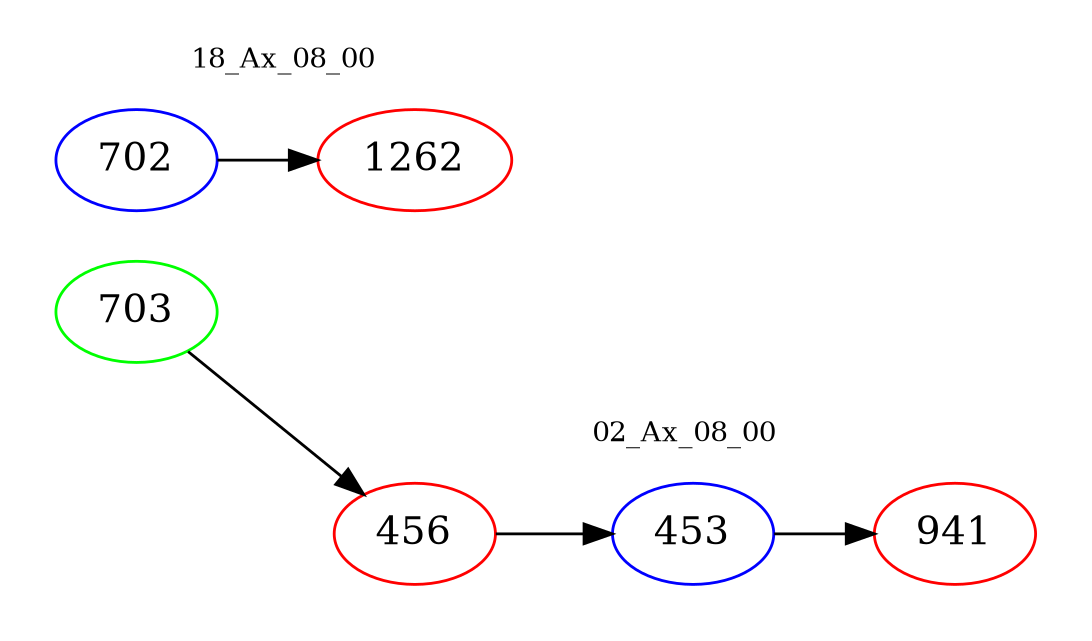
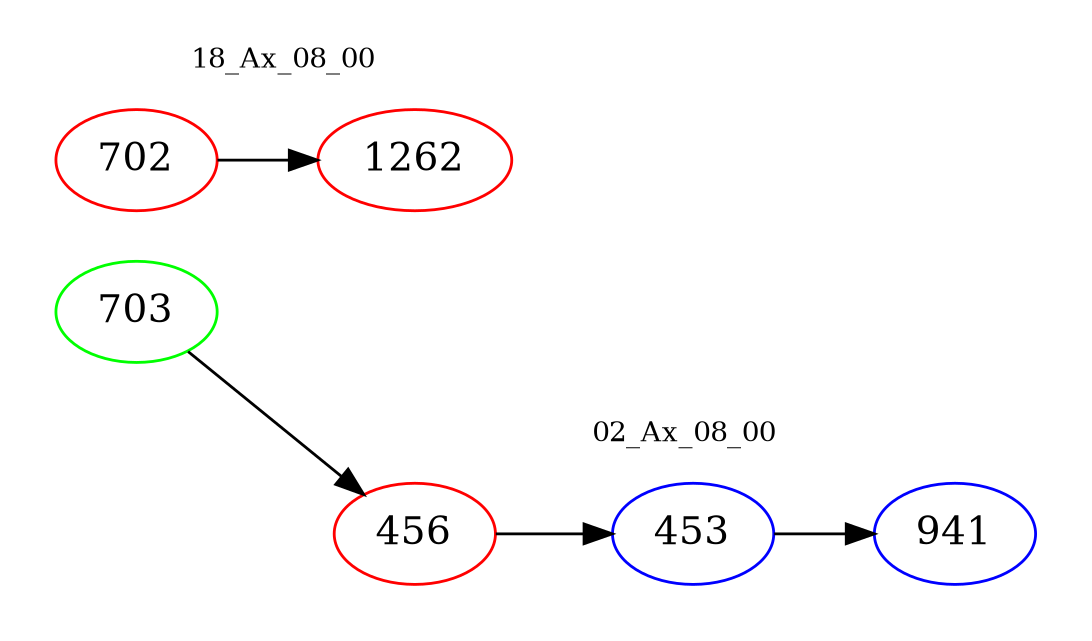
(137, 160) -> (137, 160)
(955, 534) -> (955, 534)
